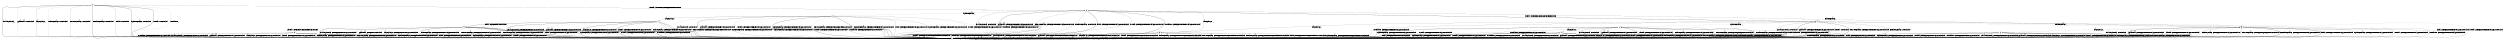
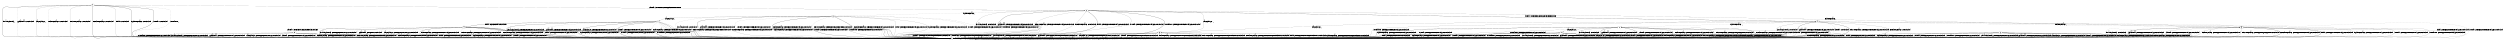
(2127, 29) -> none
